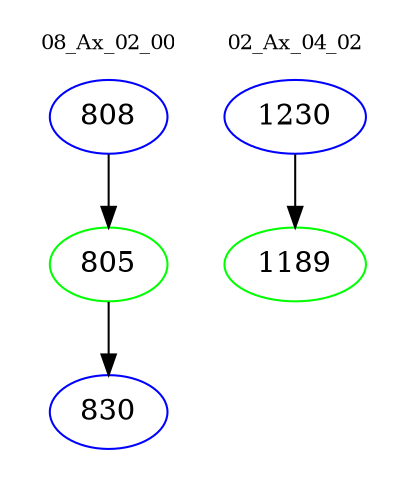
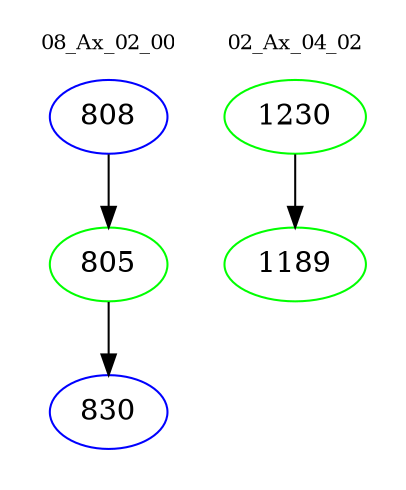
(295, 117) -> (295, 117)
